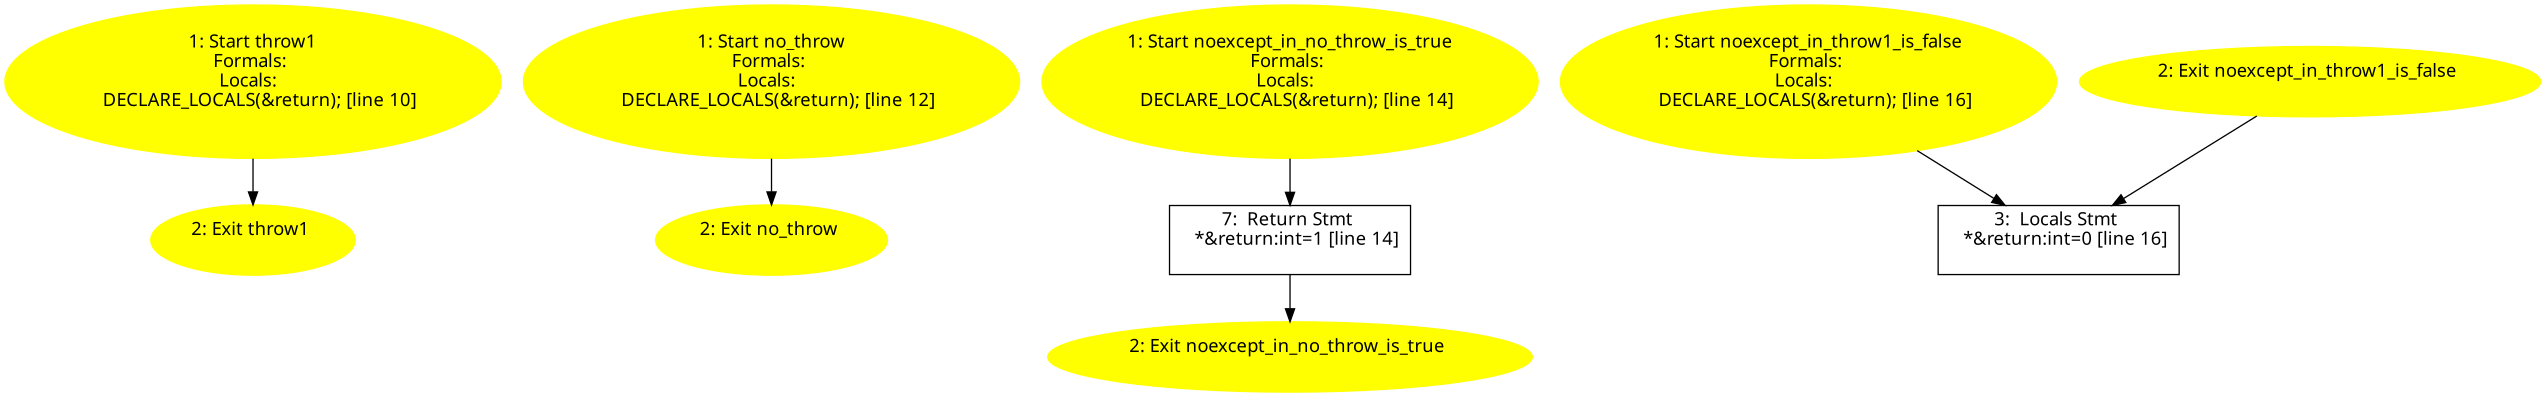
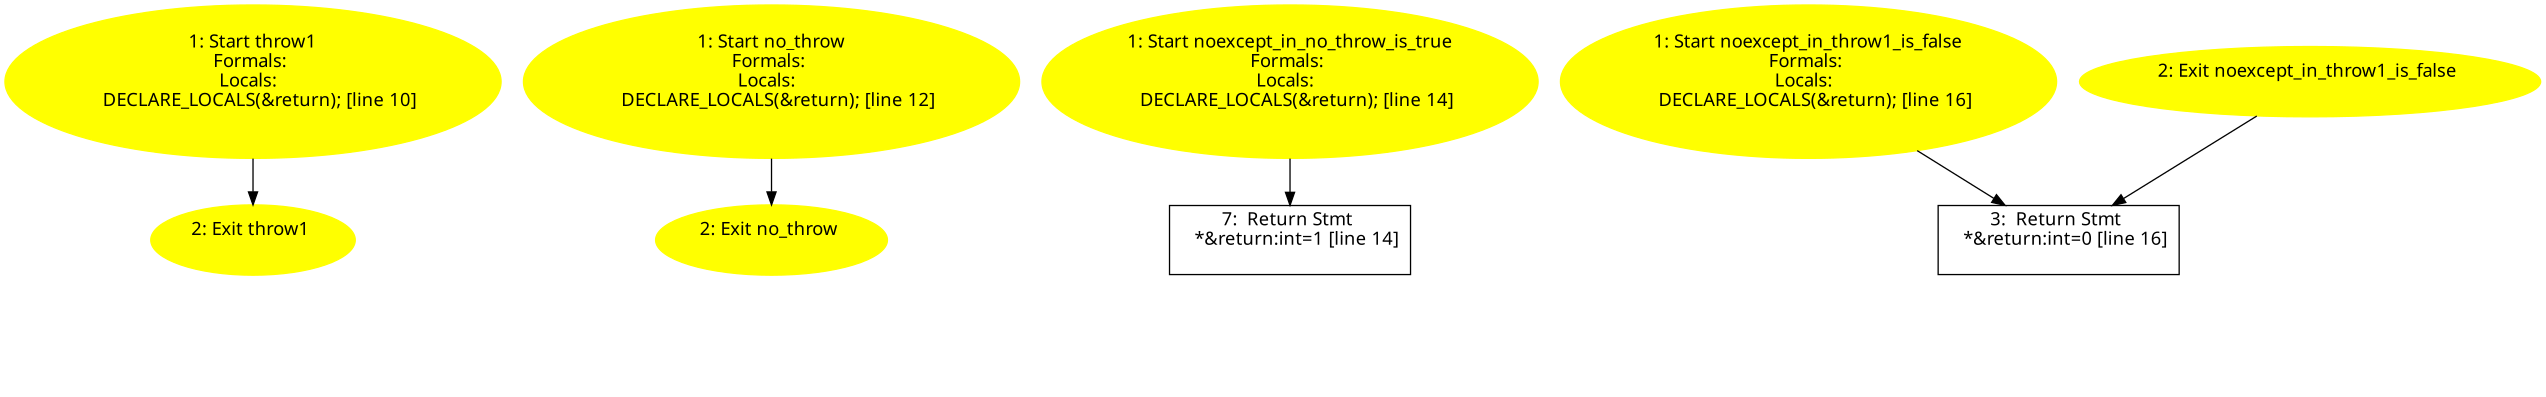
(2059, 240) -> (2059, 240)
(1290, 357) -> none
